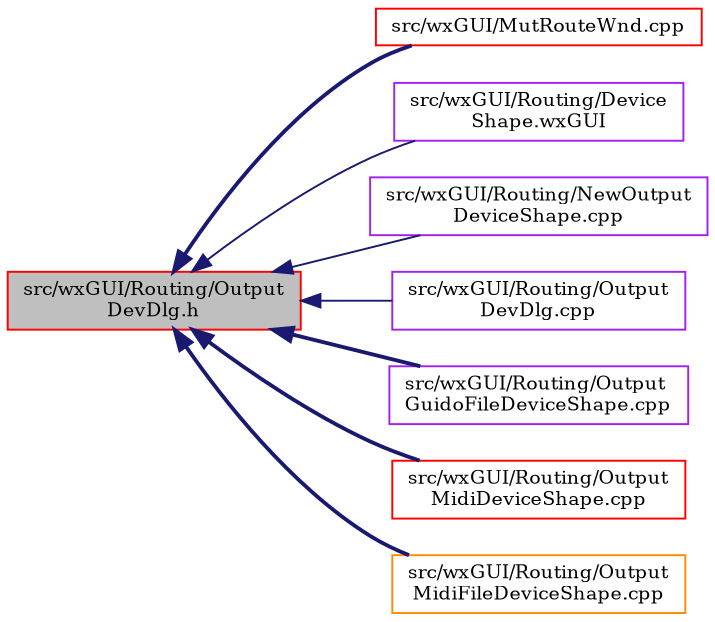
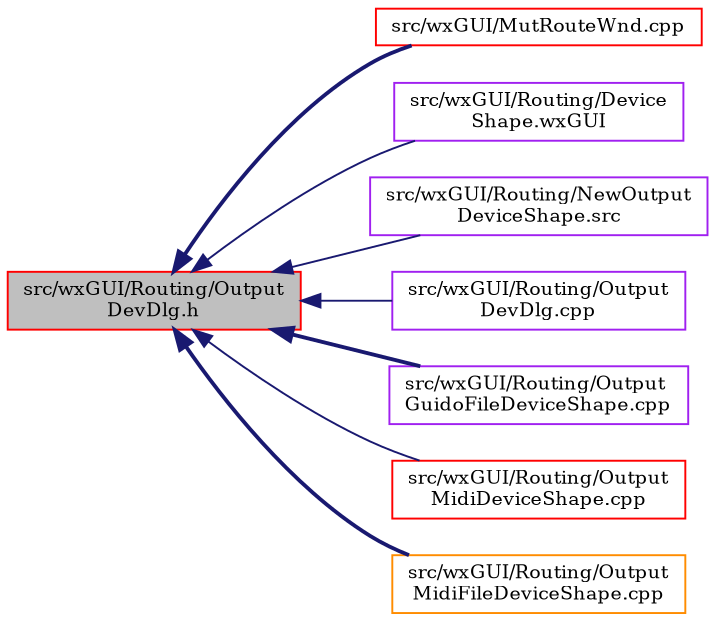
(539, 206) -> (539, 206)
(309, 409) -> (309, 409)
